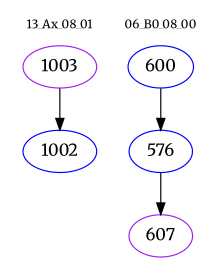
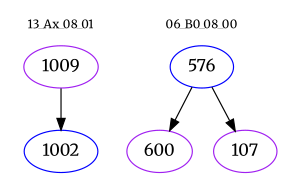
(60, 67) -> (61, 67)
(161, 67) -> (160, 151)
(161, 103) -> (184, 104)
(161, 236) -> (245, 151)
